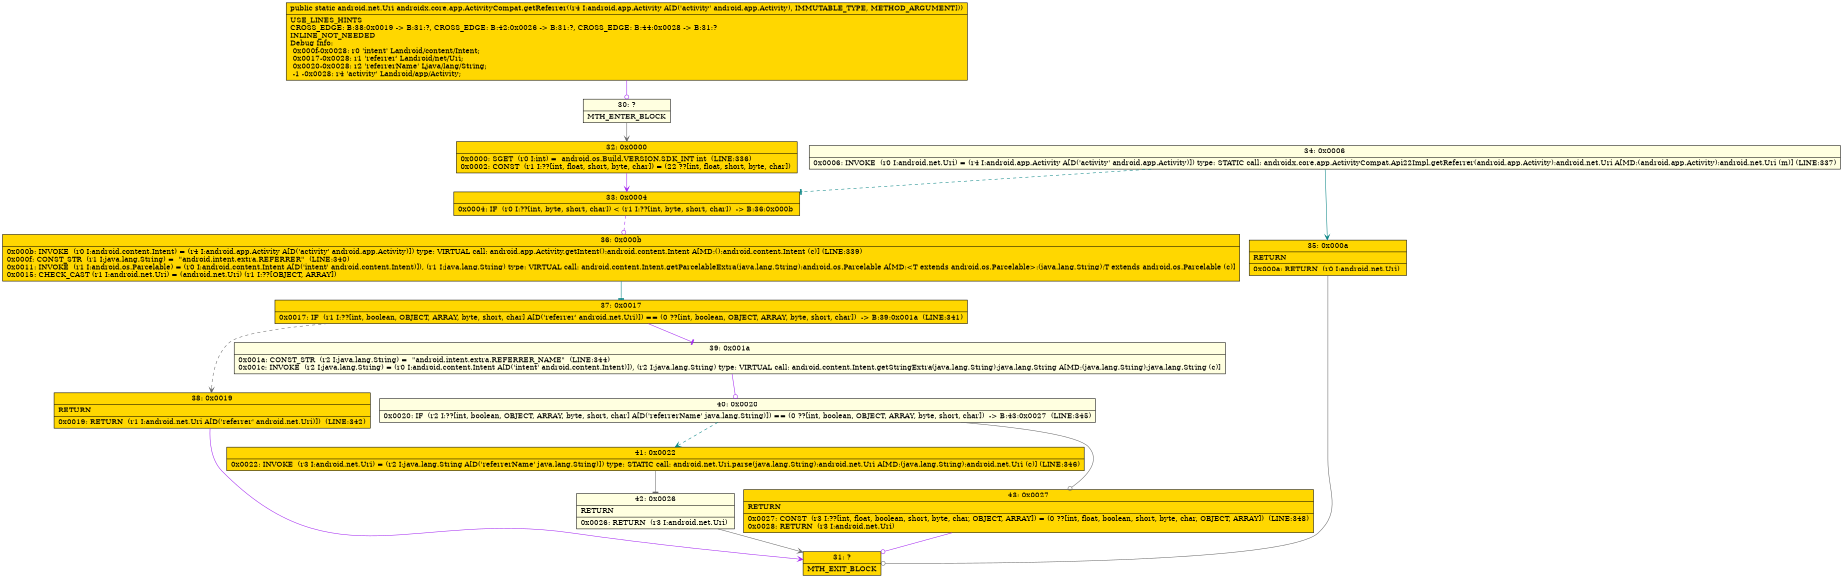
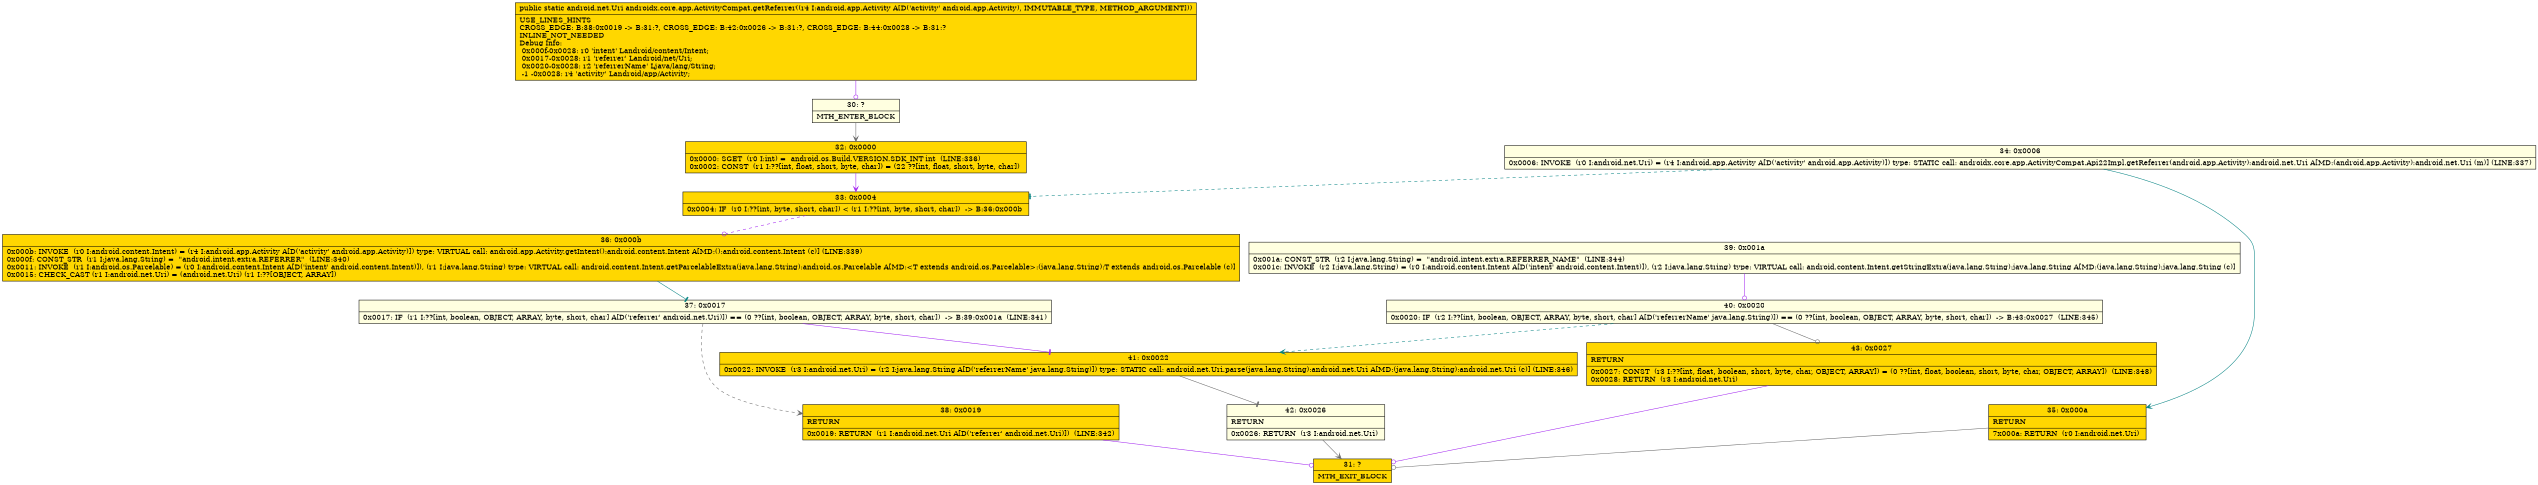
(1328, 269) -> (2067, 434)
(621, 312) -> (705, 312)
(670, 333) -> (925, 338)
(479, 529) -> (1206, 452)
